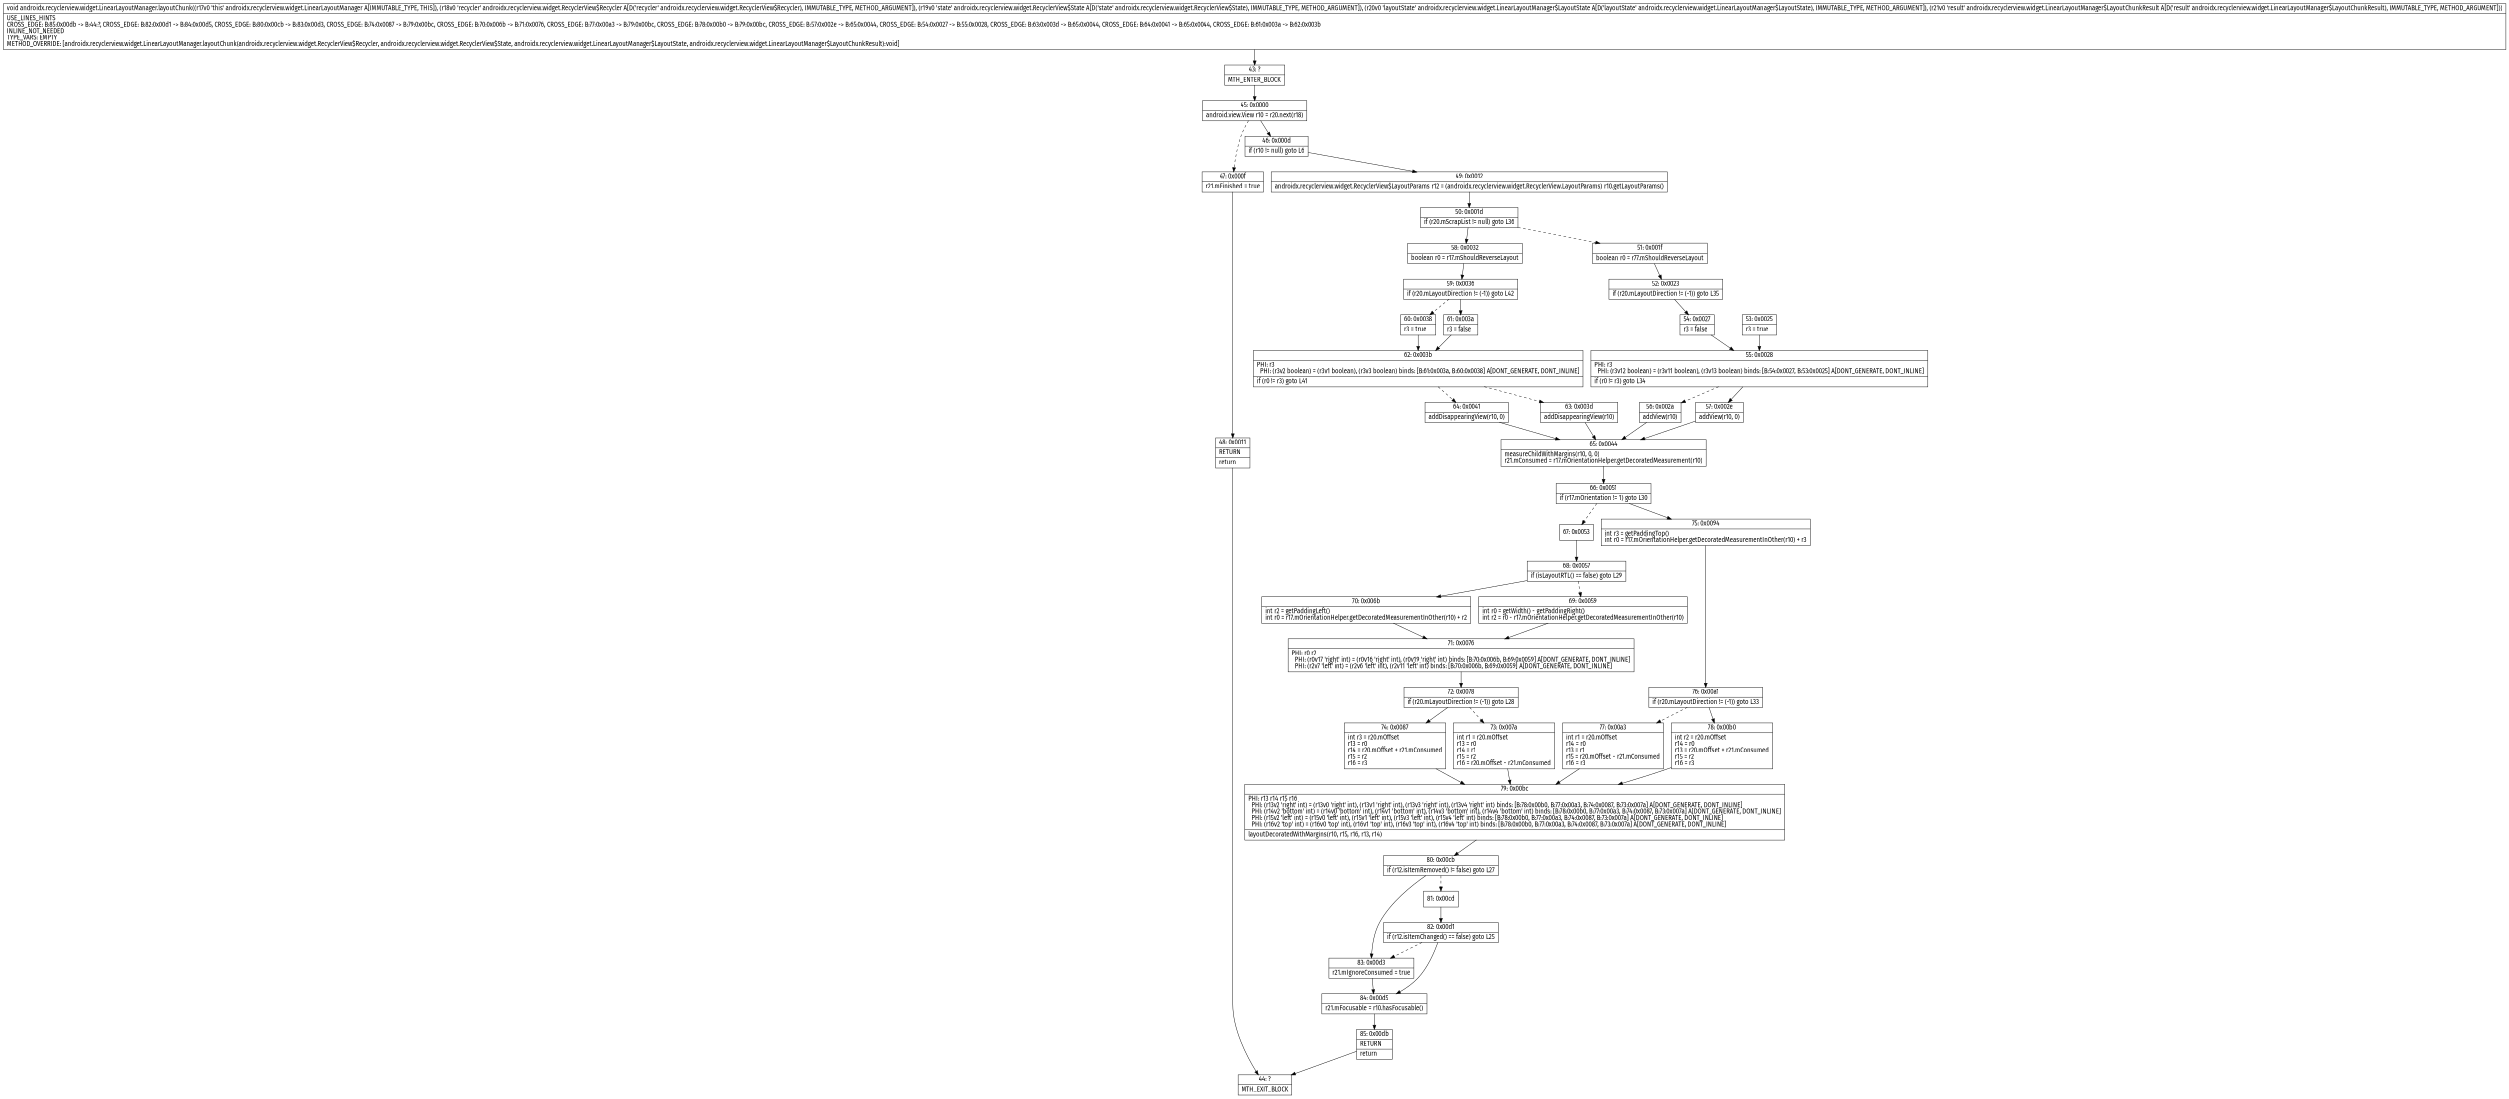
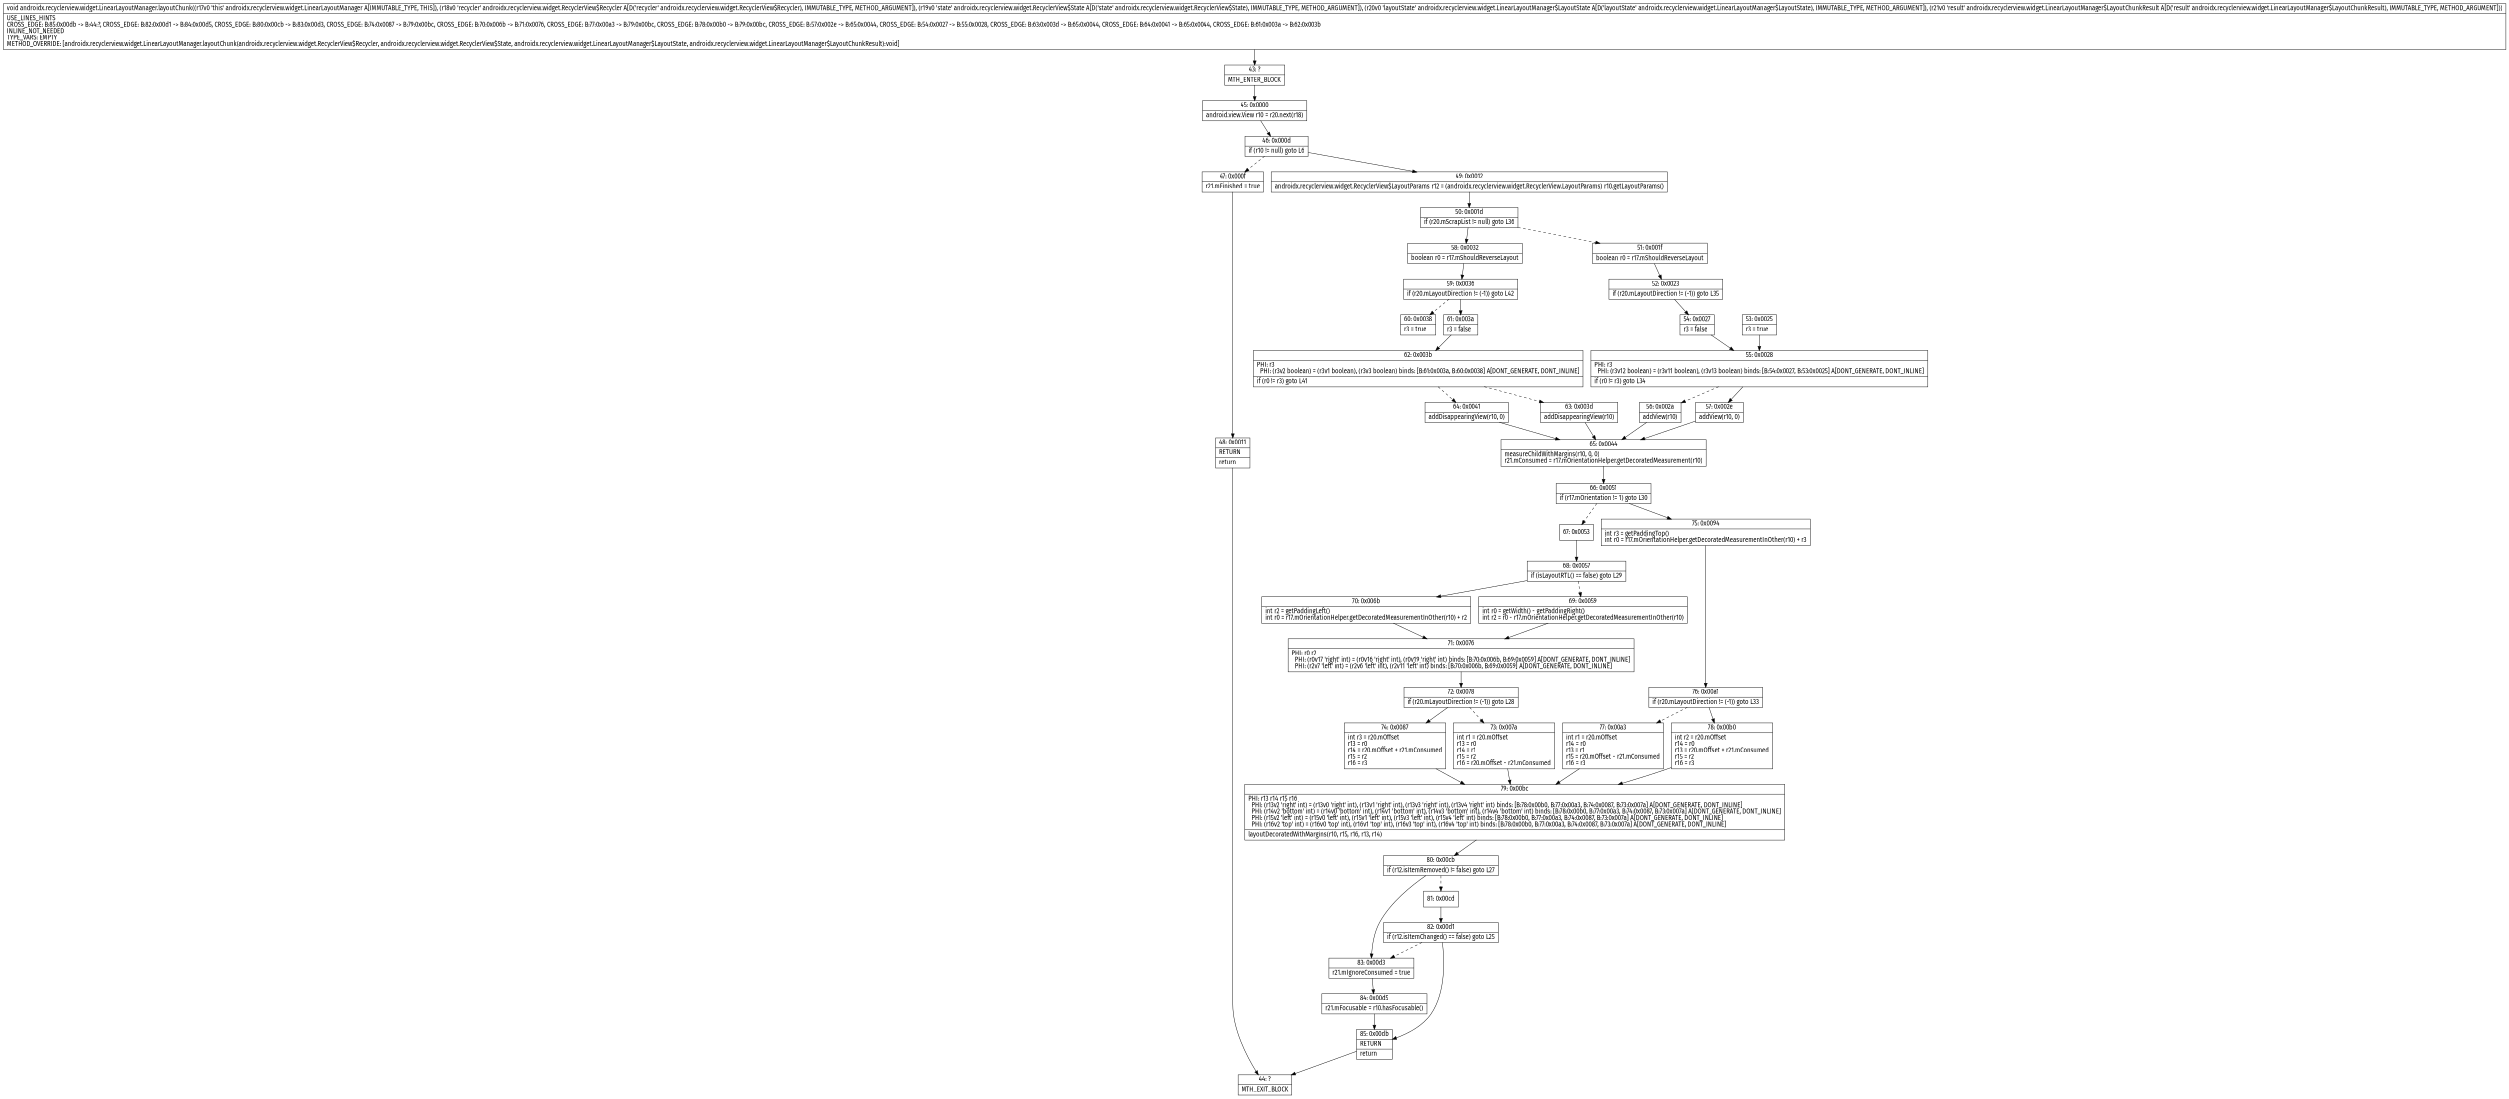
(1239, 143) -> (1256, 163)
(1650, 258) -> (1650, 258)
(1418, 341) -> none
(1424, 971) -> (1438, 1000)
